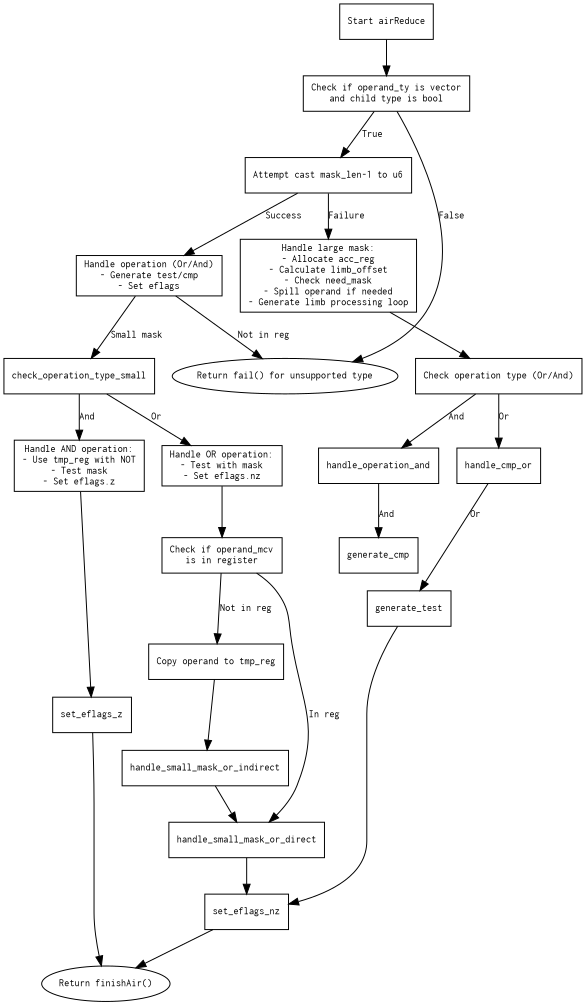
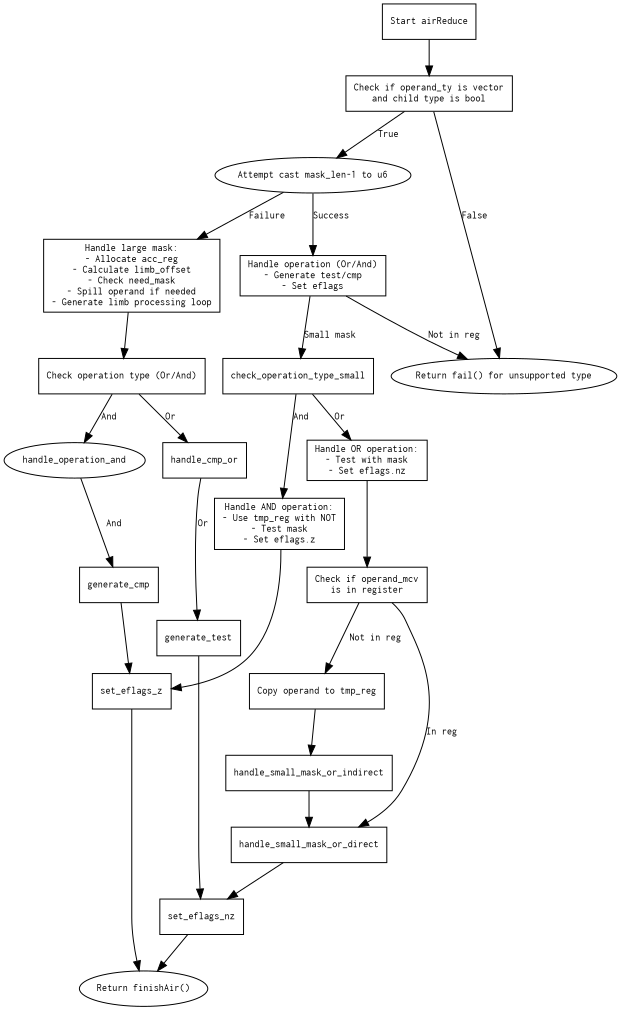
(328, 175) -> (313, 175)
(379, 466) -> (75, 460)
none -> (125, 633)
